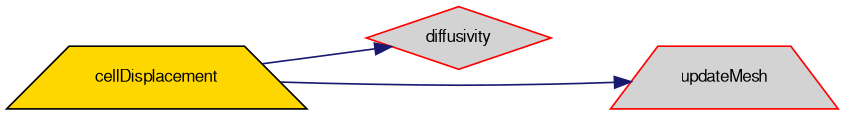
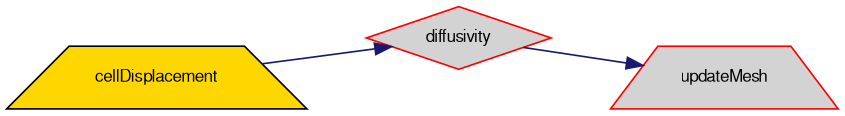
(447, 85) -> (575, 55)
